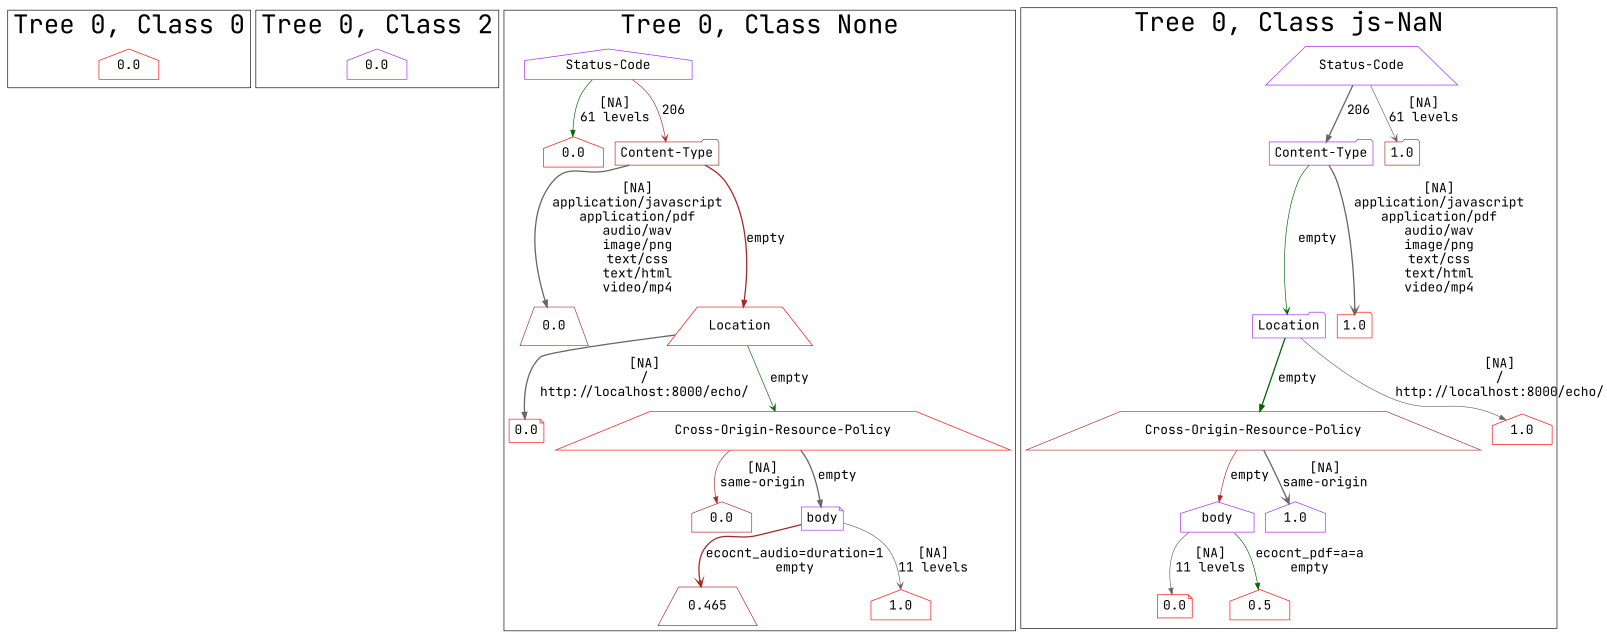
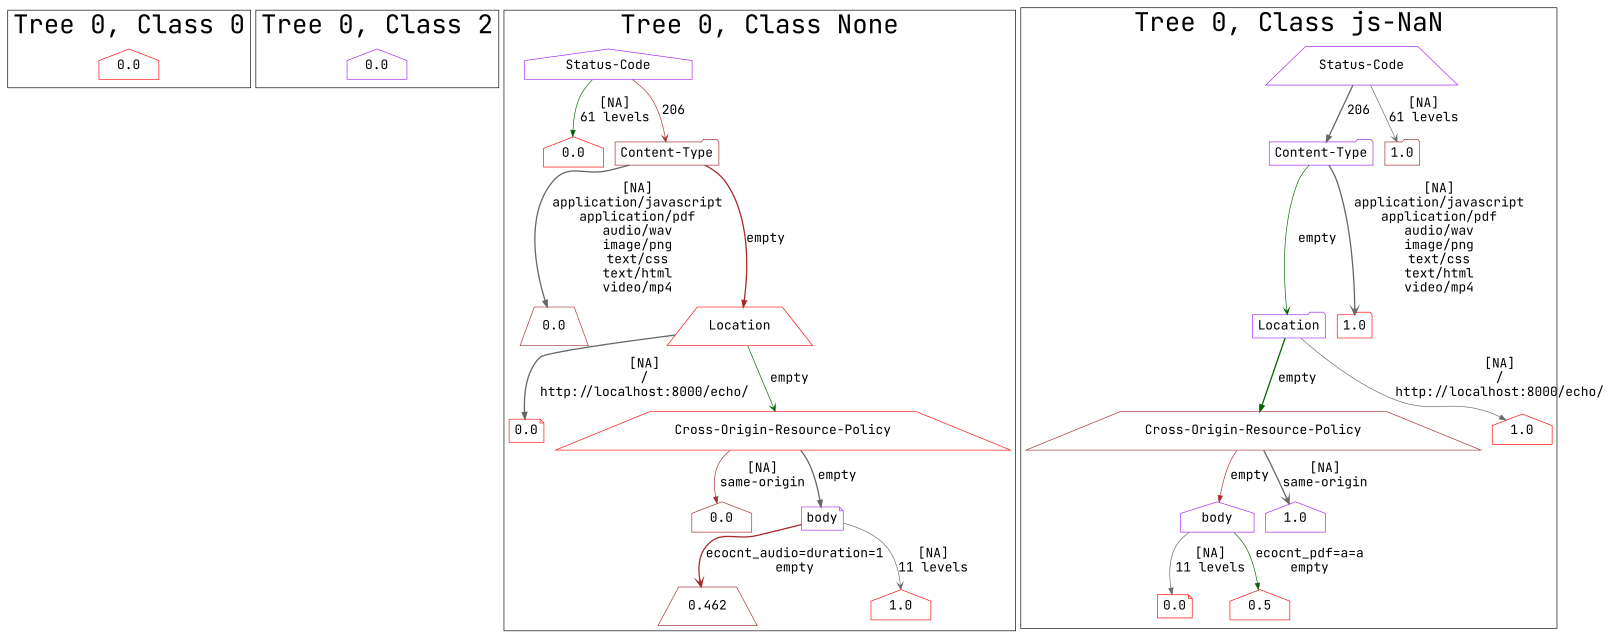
(708, 606) -> (708, 606)
